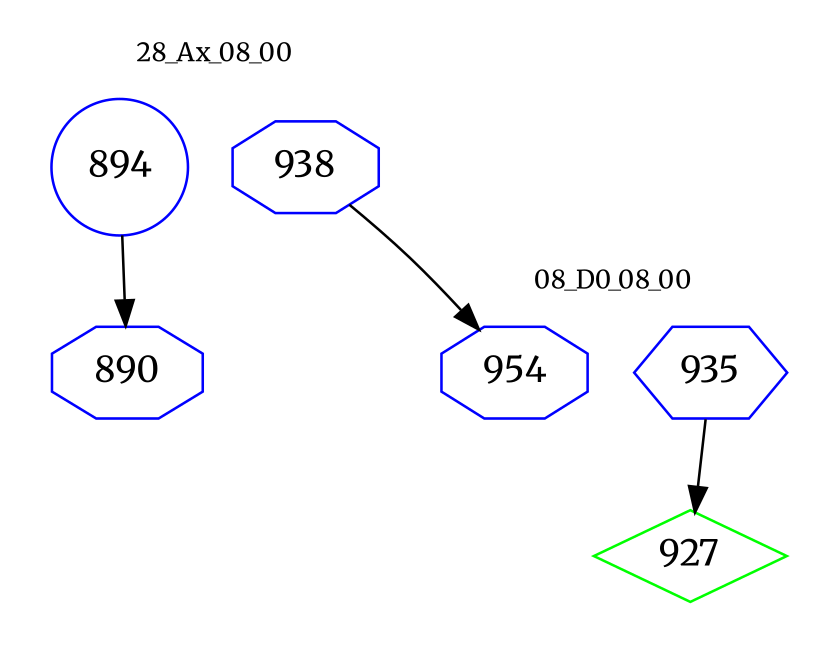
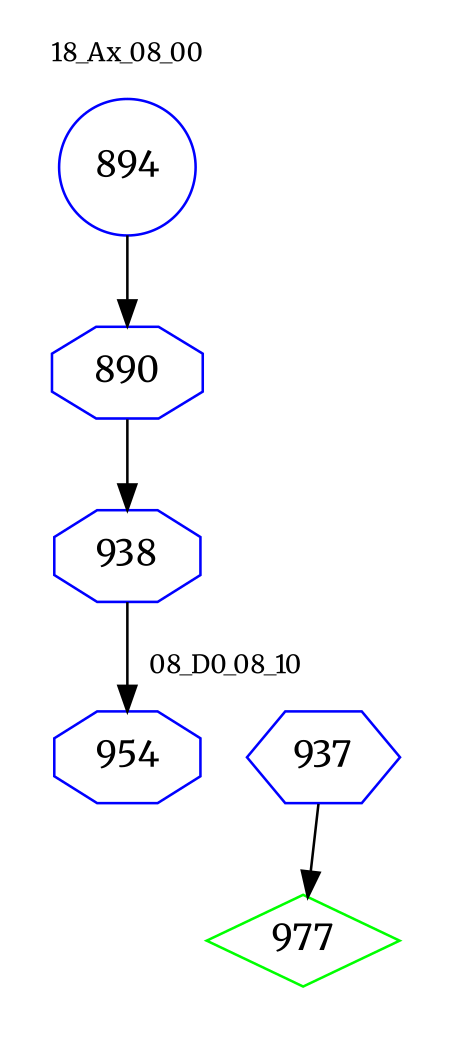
(215, 55) -> (129, 55)
(614, 282) -> (227, 667)
(711, 373) -> (323, 757)
none -> (127, 452)
(690, 556) -> (303, 941)
